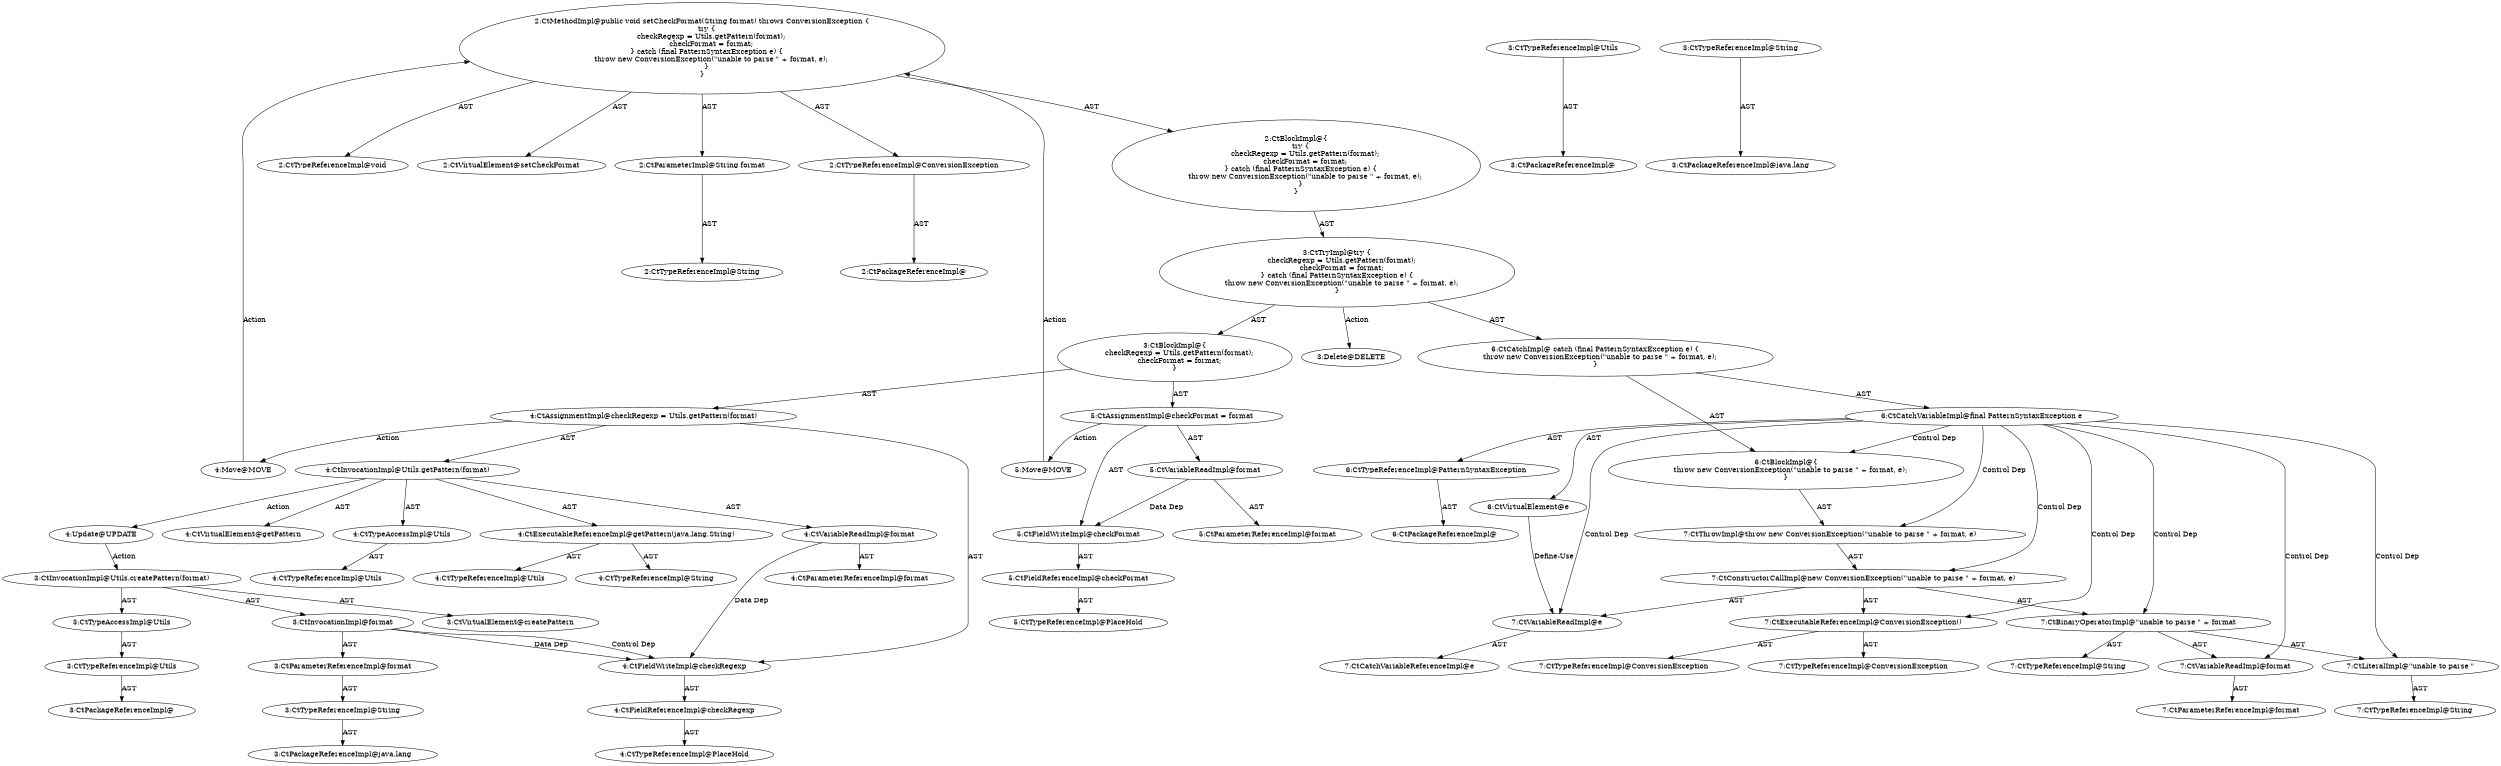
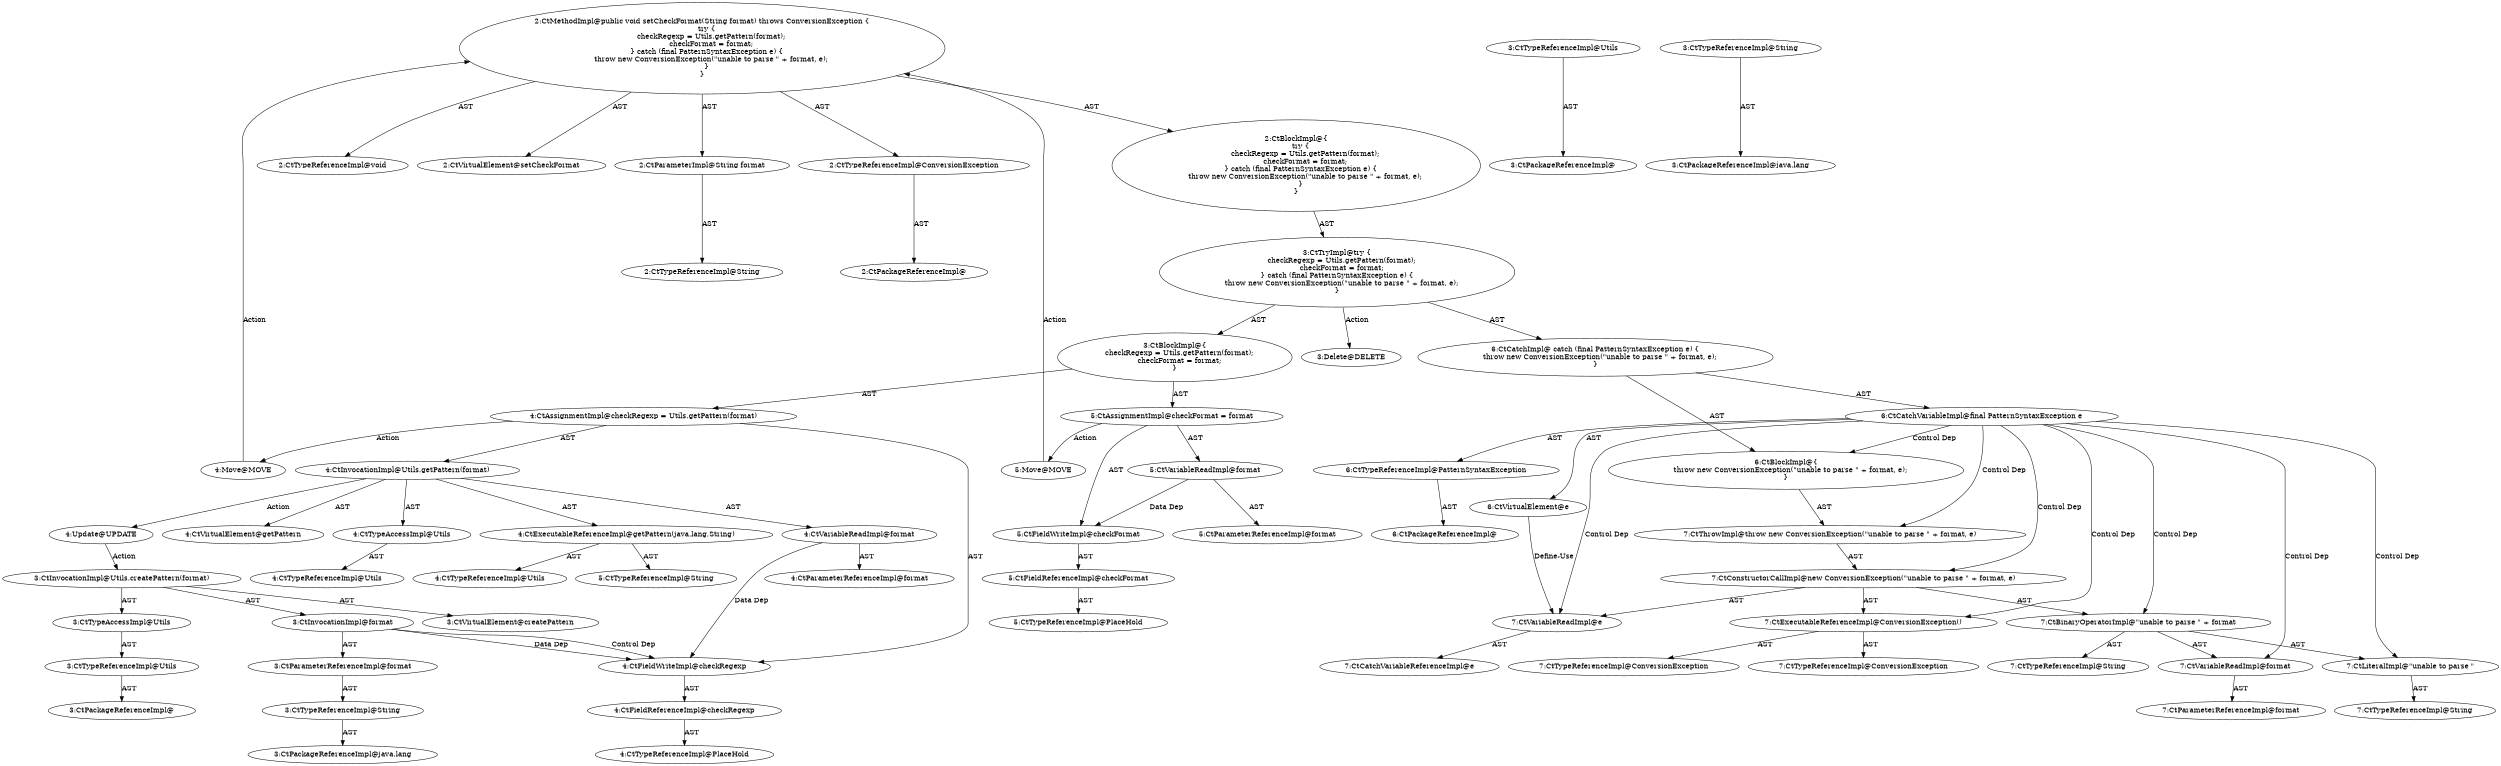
(656, 579) -> (656, 579)
